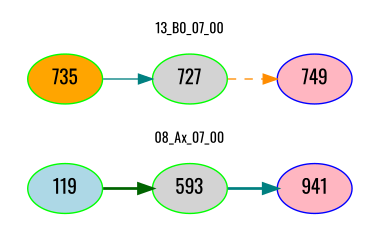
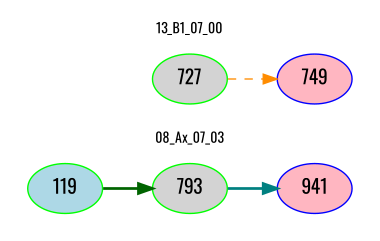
(190, 30) -> (190, 30)
(65, 79) -> none
(190, 139) -> (190, 139)
(190, 189) -> (190, 189)
